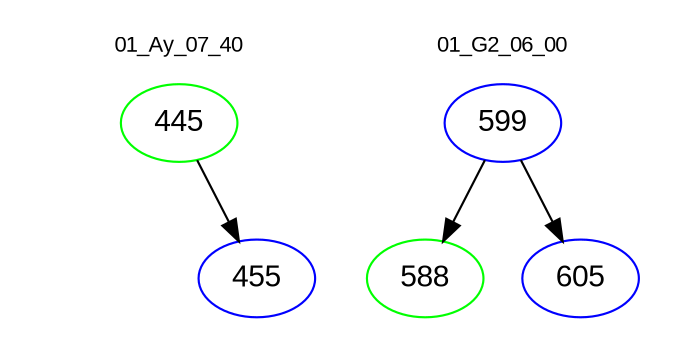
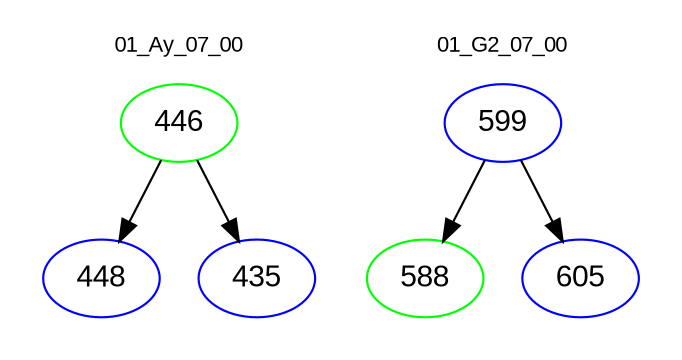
(179, 46) -> (179, 46)
(503, 46) -> (503, 46)
(179, 123) -> (179, 123)
none -> (101, 278)
(257, 278) -> (257, 278)
